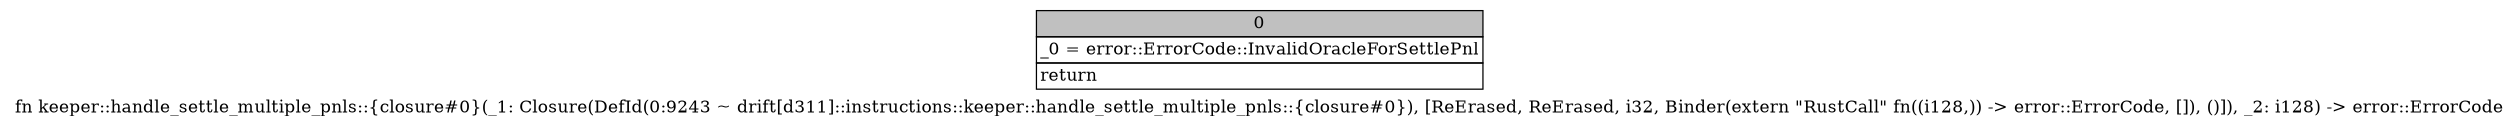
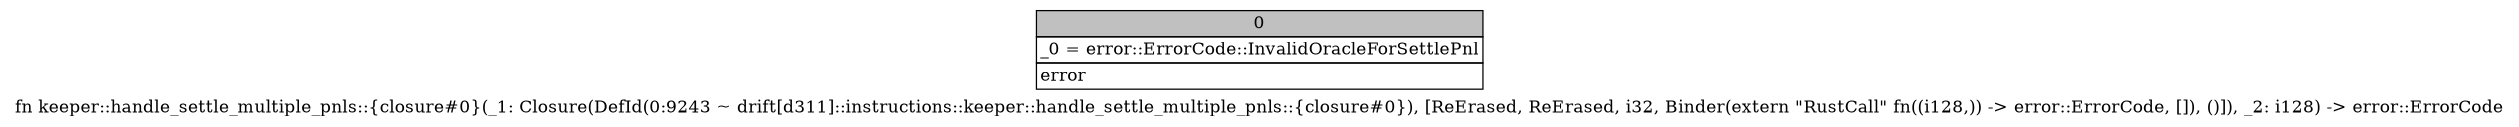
(1069, 75) -> (1063, 75)
